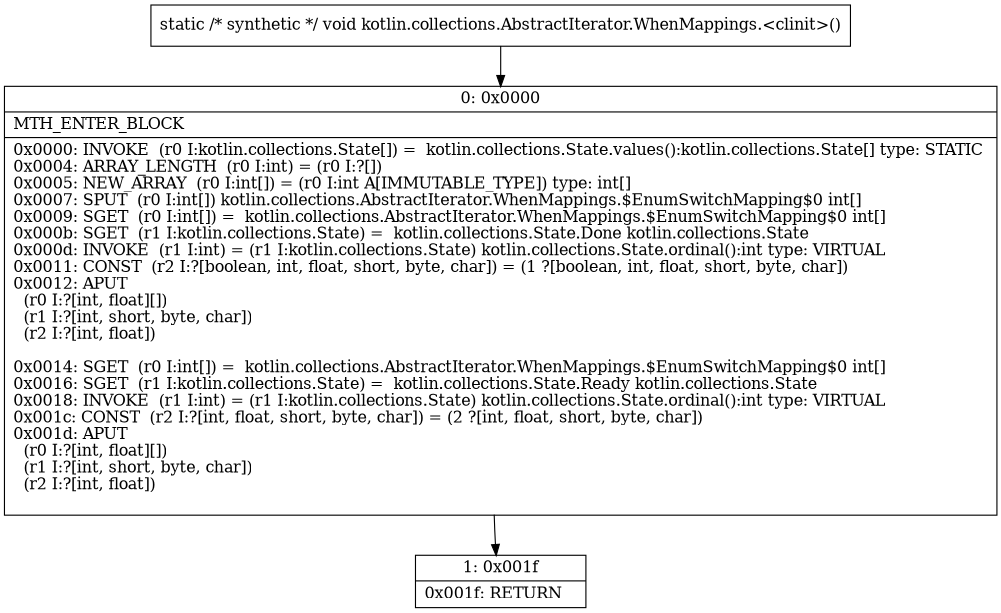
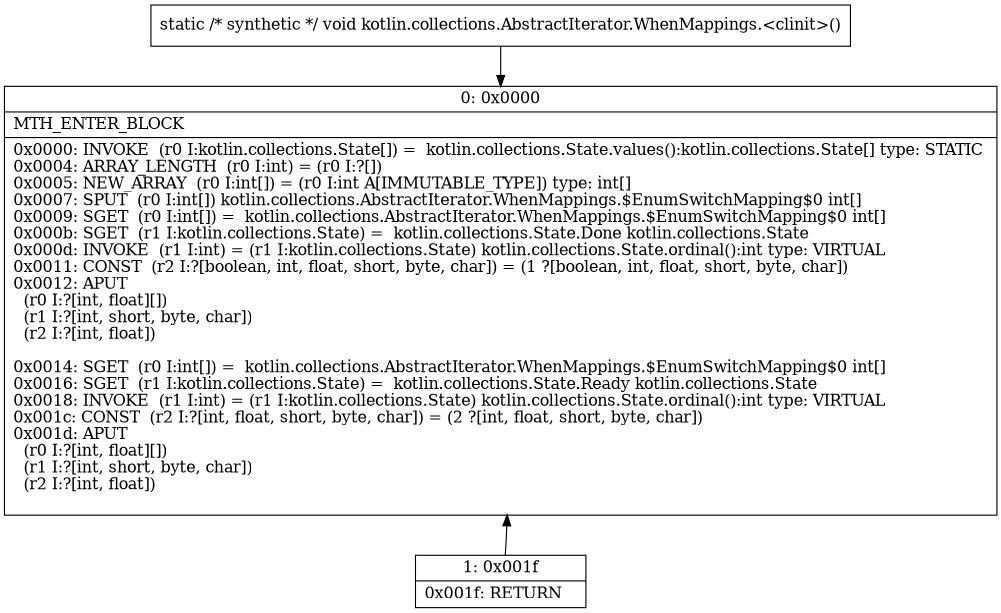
(495, 530) -> (506, 541)
